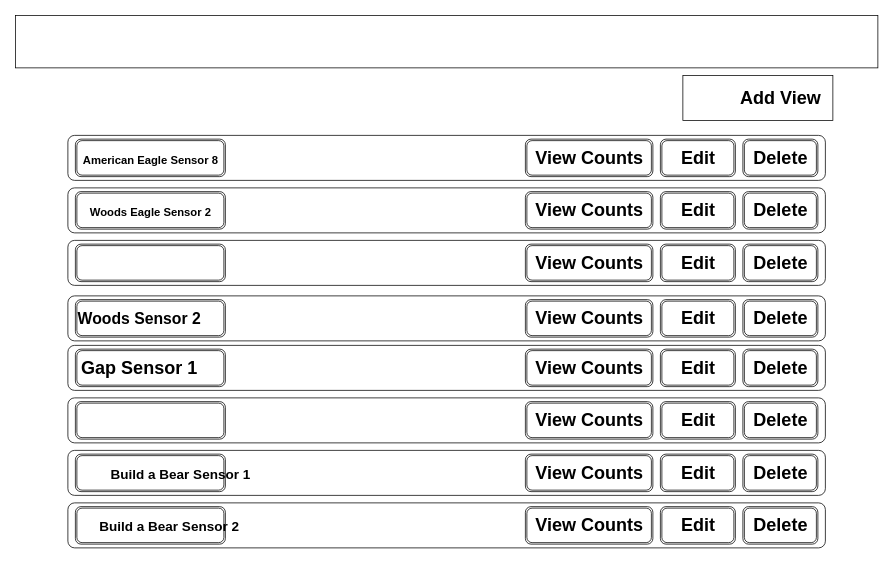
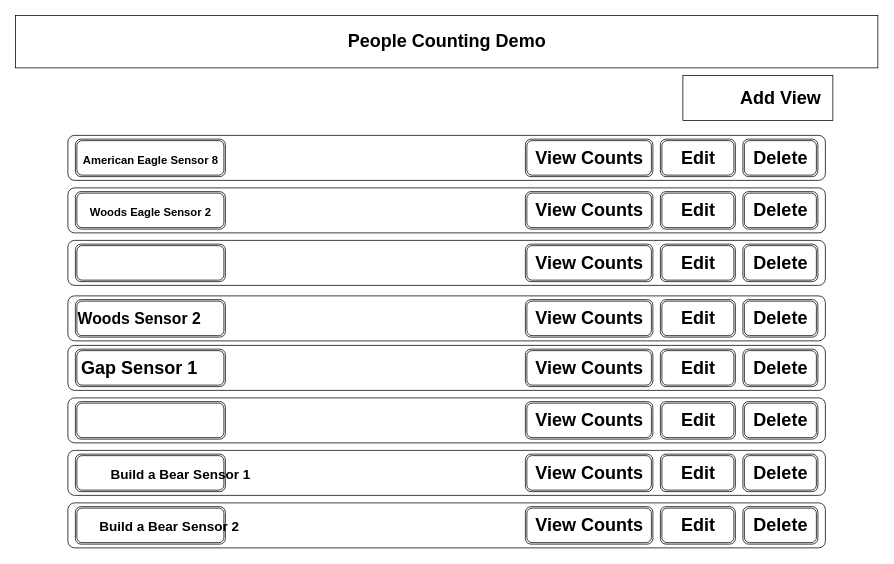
none -> (447, 42)
